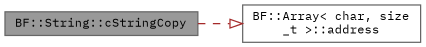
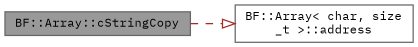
(101, 24) -> (98, 24)
